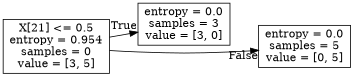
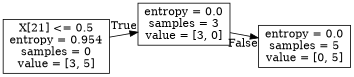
(180, 53) -> (240, 35)
